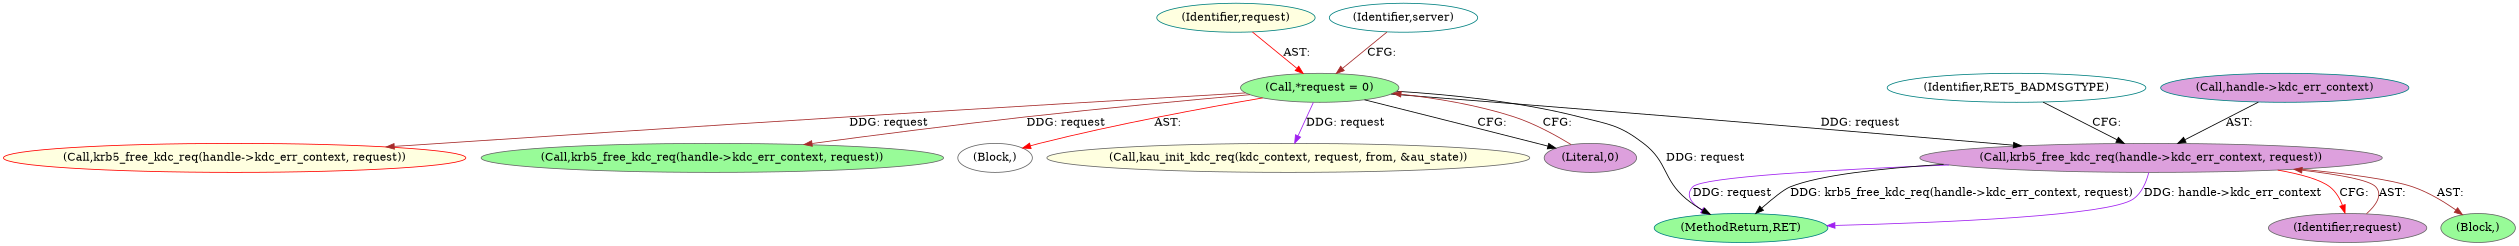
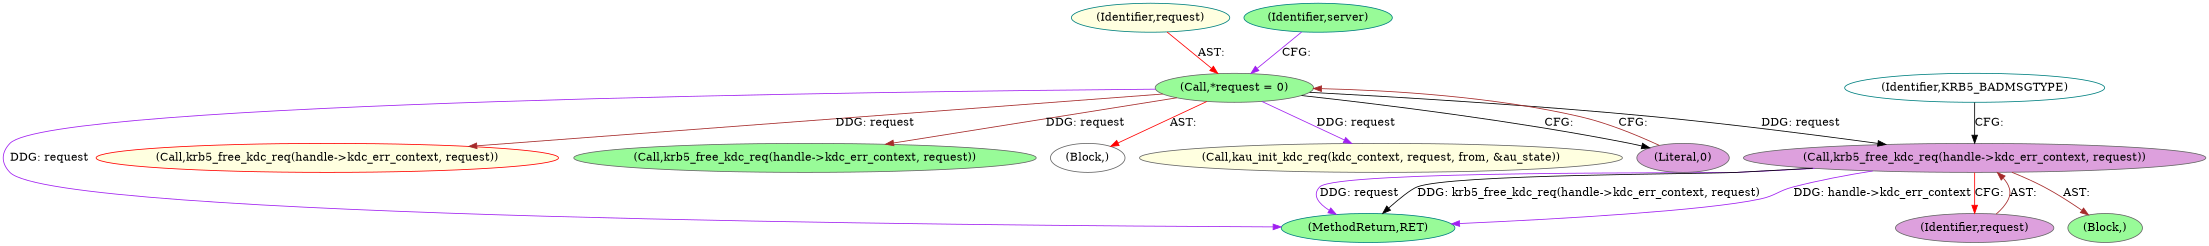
(1404, 18) -> (1318, 18)
(1365, 50) -> (1280, 50)
(2017, 88) -> (1975, 88)
(2285, 88) -> none
(1568, 114) -> (51, 184)
